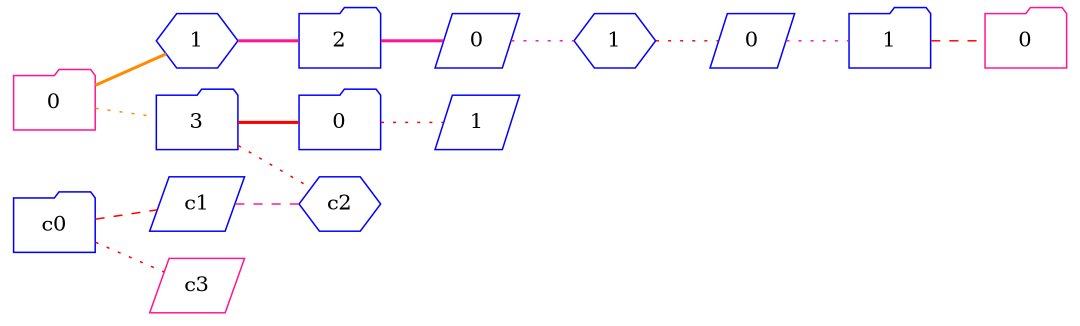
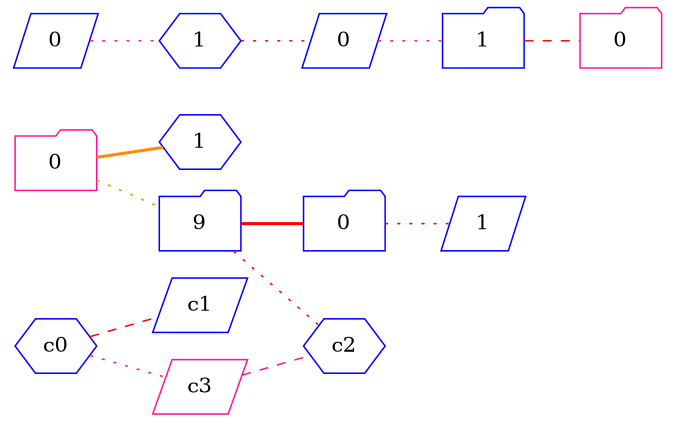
(340, 41) -> none
(197, 122) -> (200, 224)
(267, 204) -> (276, 365)
(54, 225) -> (56, 346)
(130, 257) -> (128, 366)
